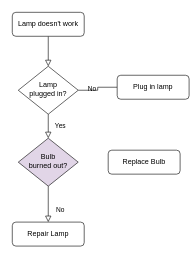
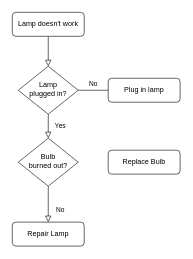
(153, 87) -> (144, 90)
(48, 162) -> (48, 162)
